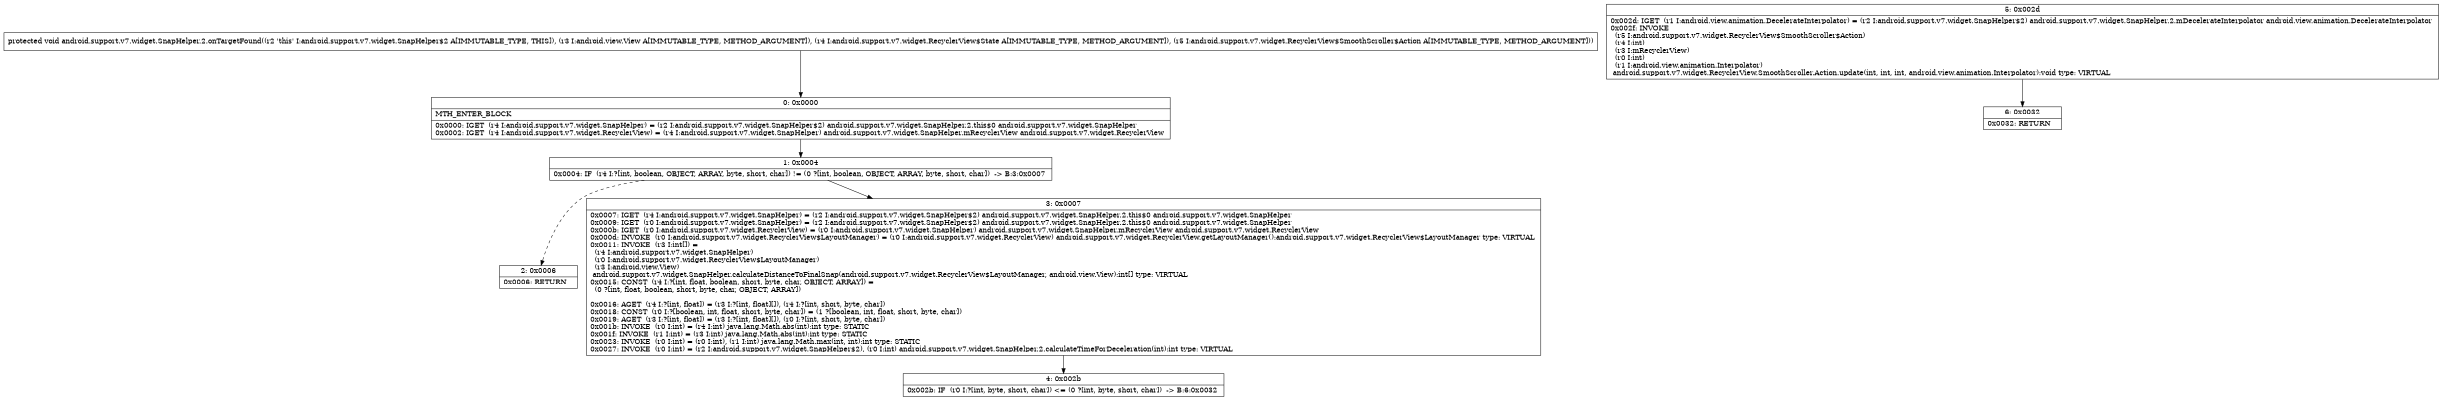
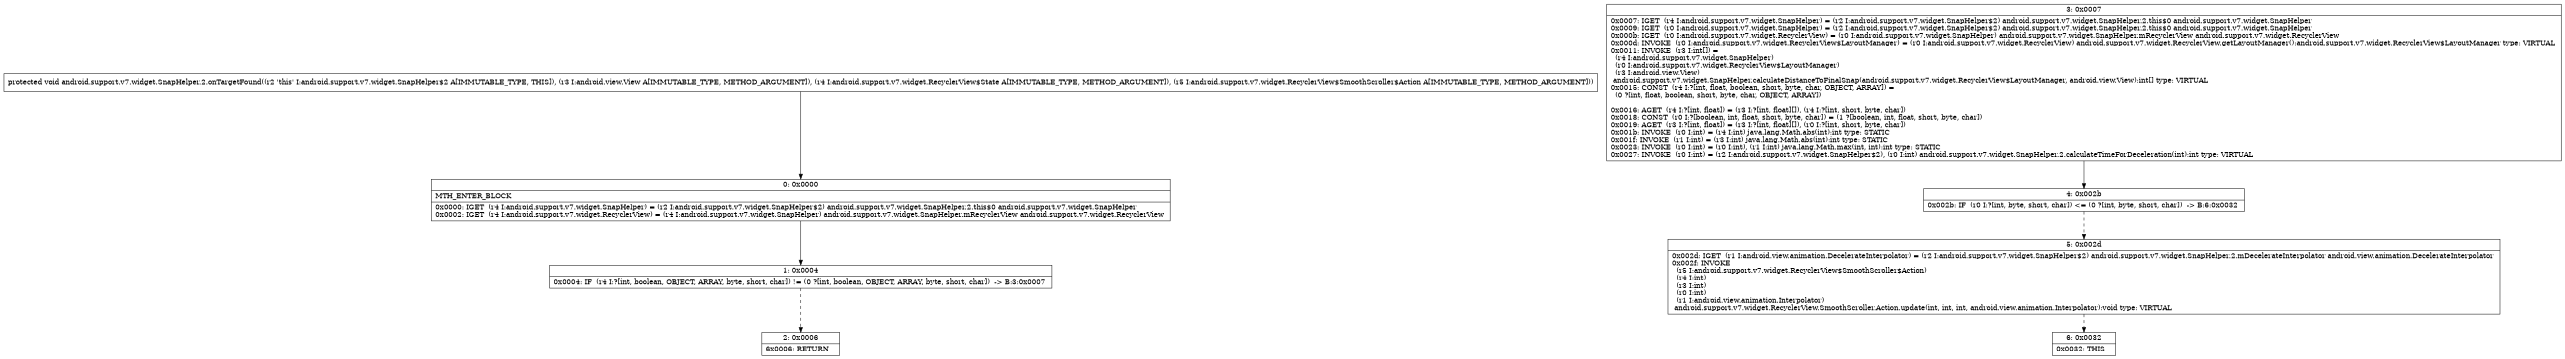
(1650, 51) -> (1689, 286)
(2023, 91) -> (2084, 321)
(2023, 124) -> (2084, 349)
(848, 188) -> none
none -> (2084, 223)
(538, 282) -> (801, 349)
